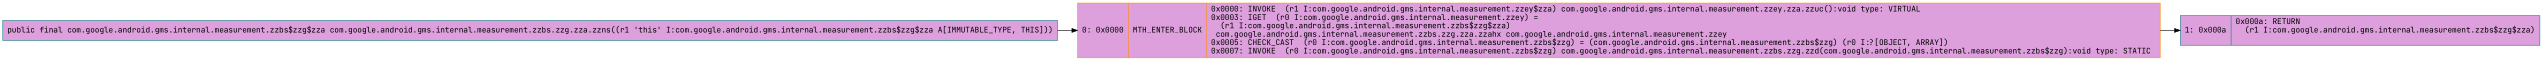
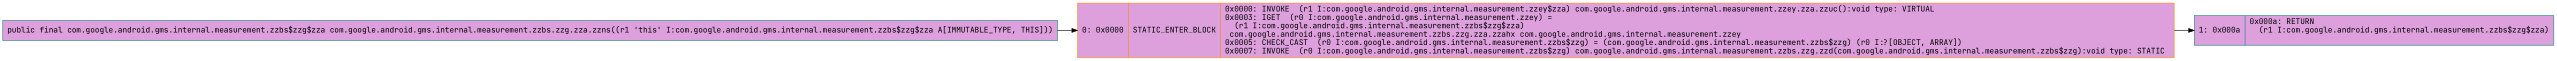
(1167, 30) -> (1174, 30)
